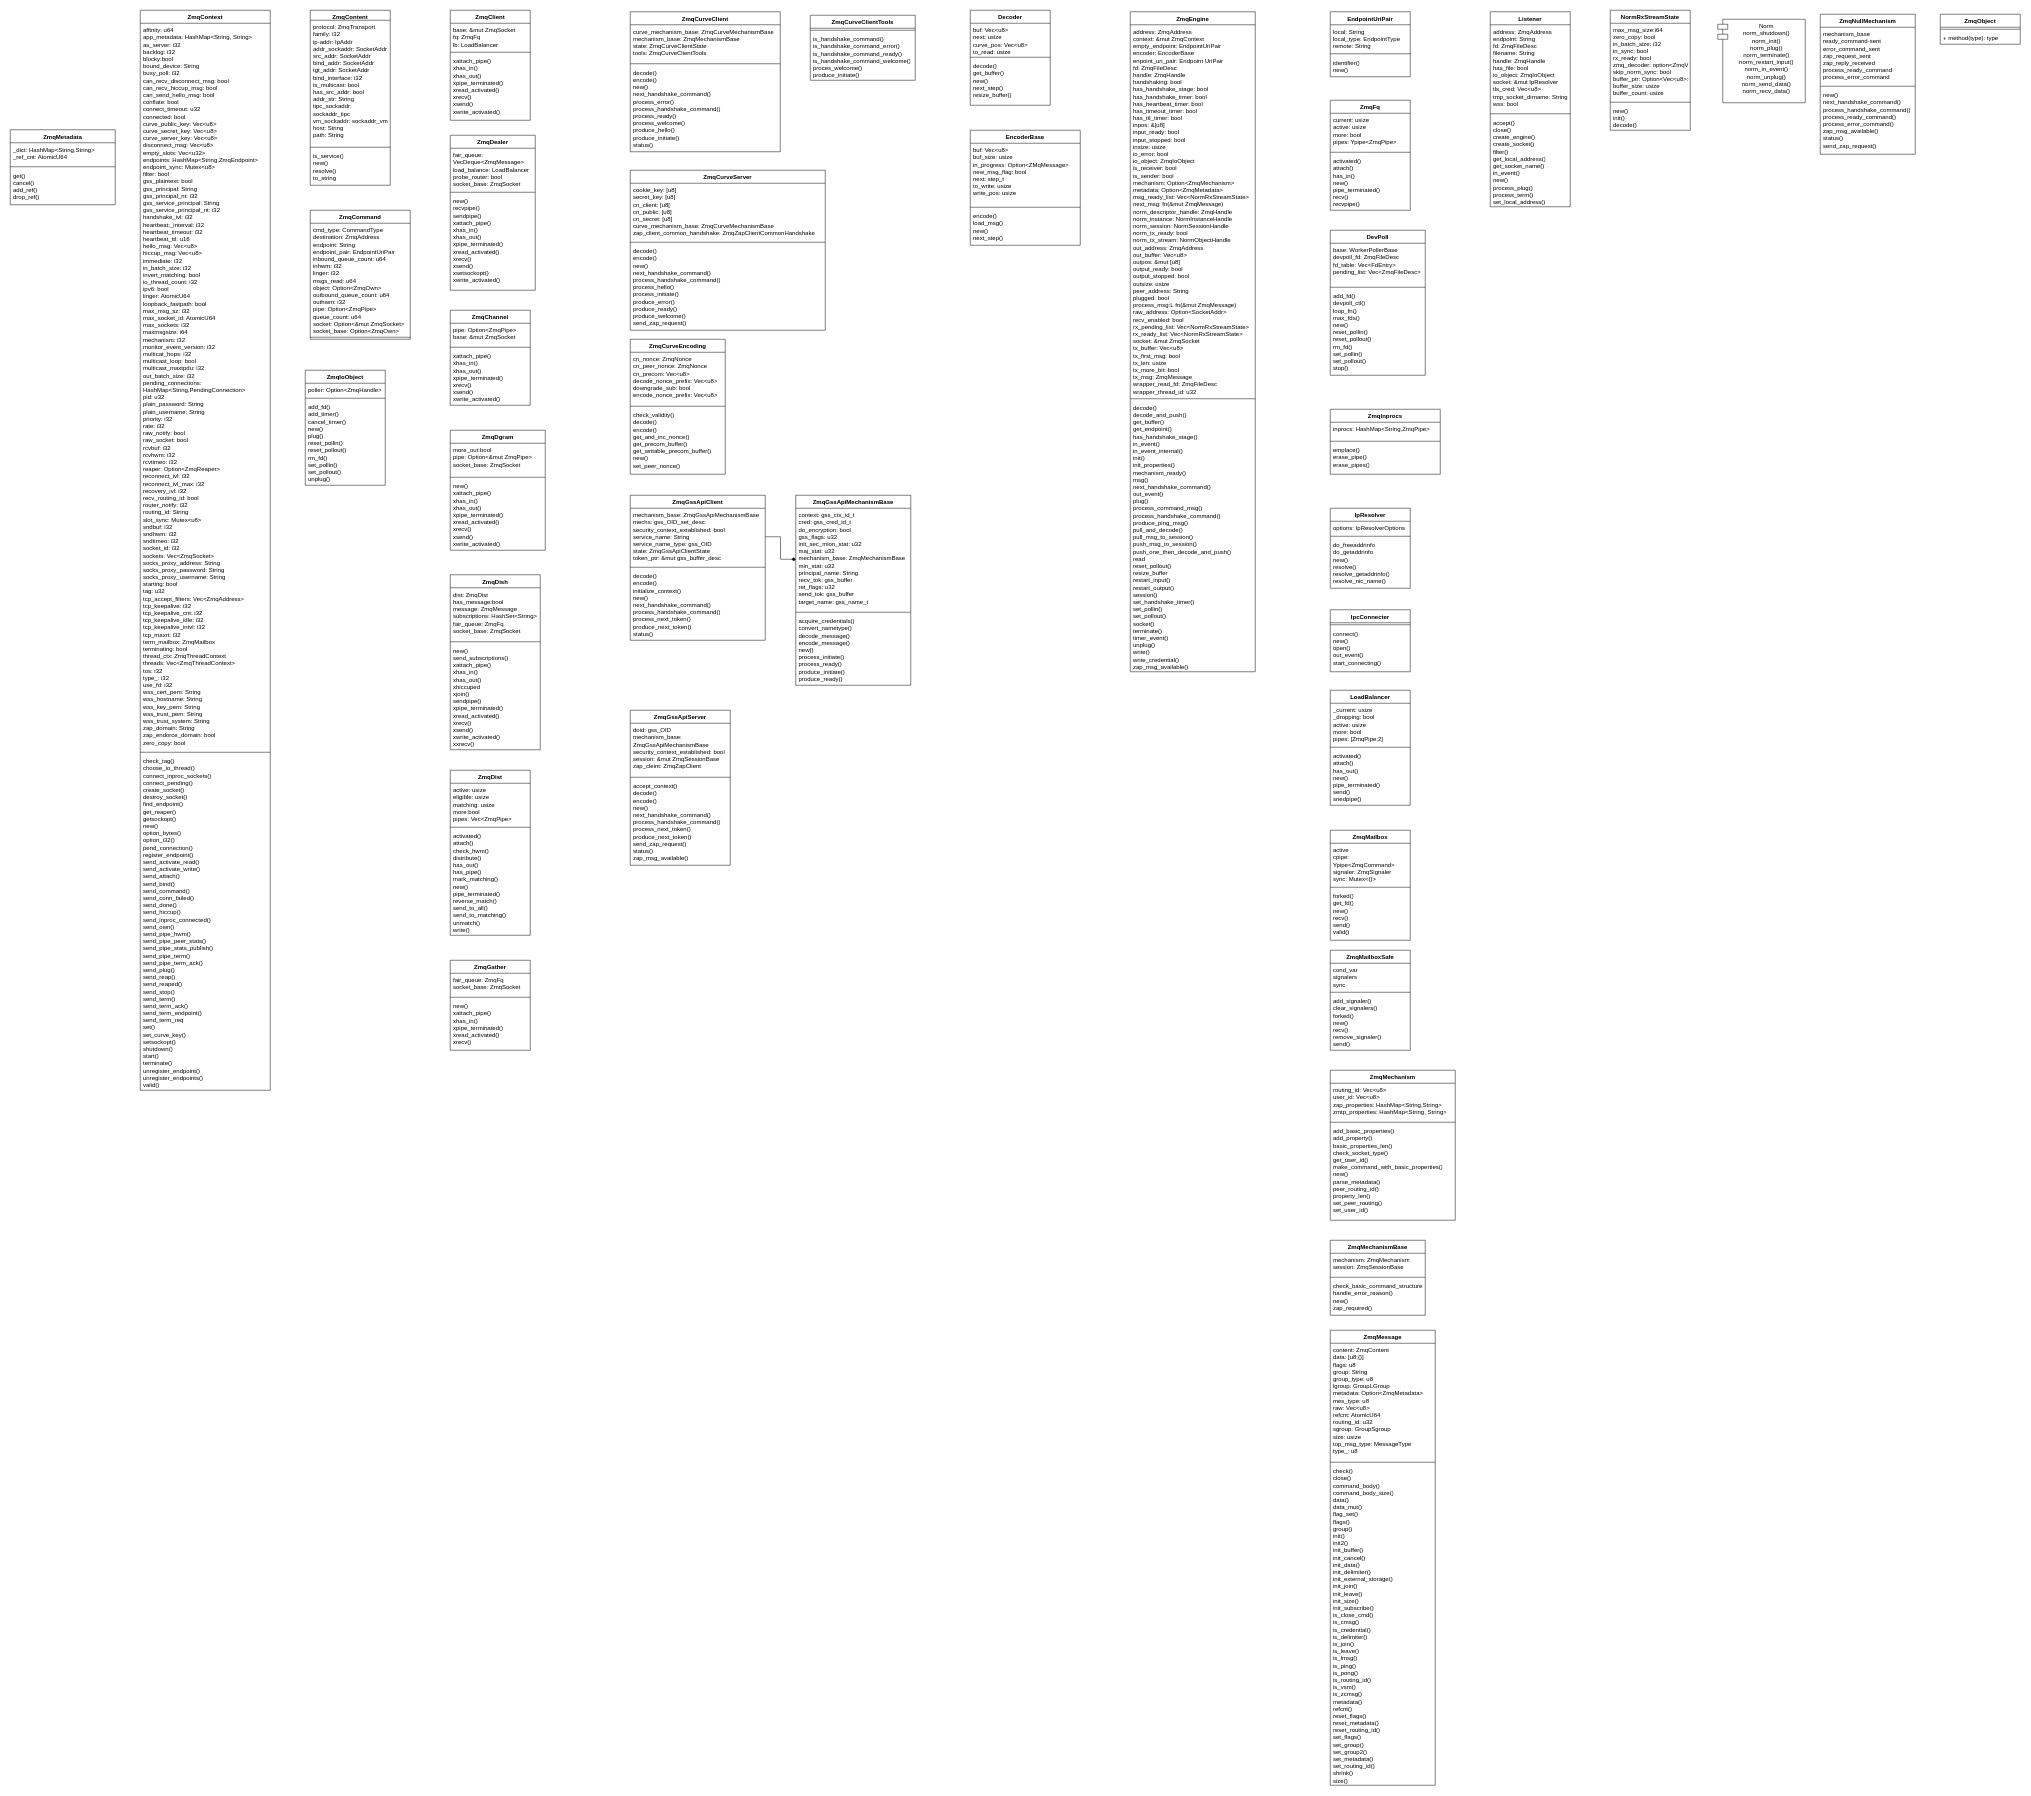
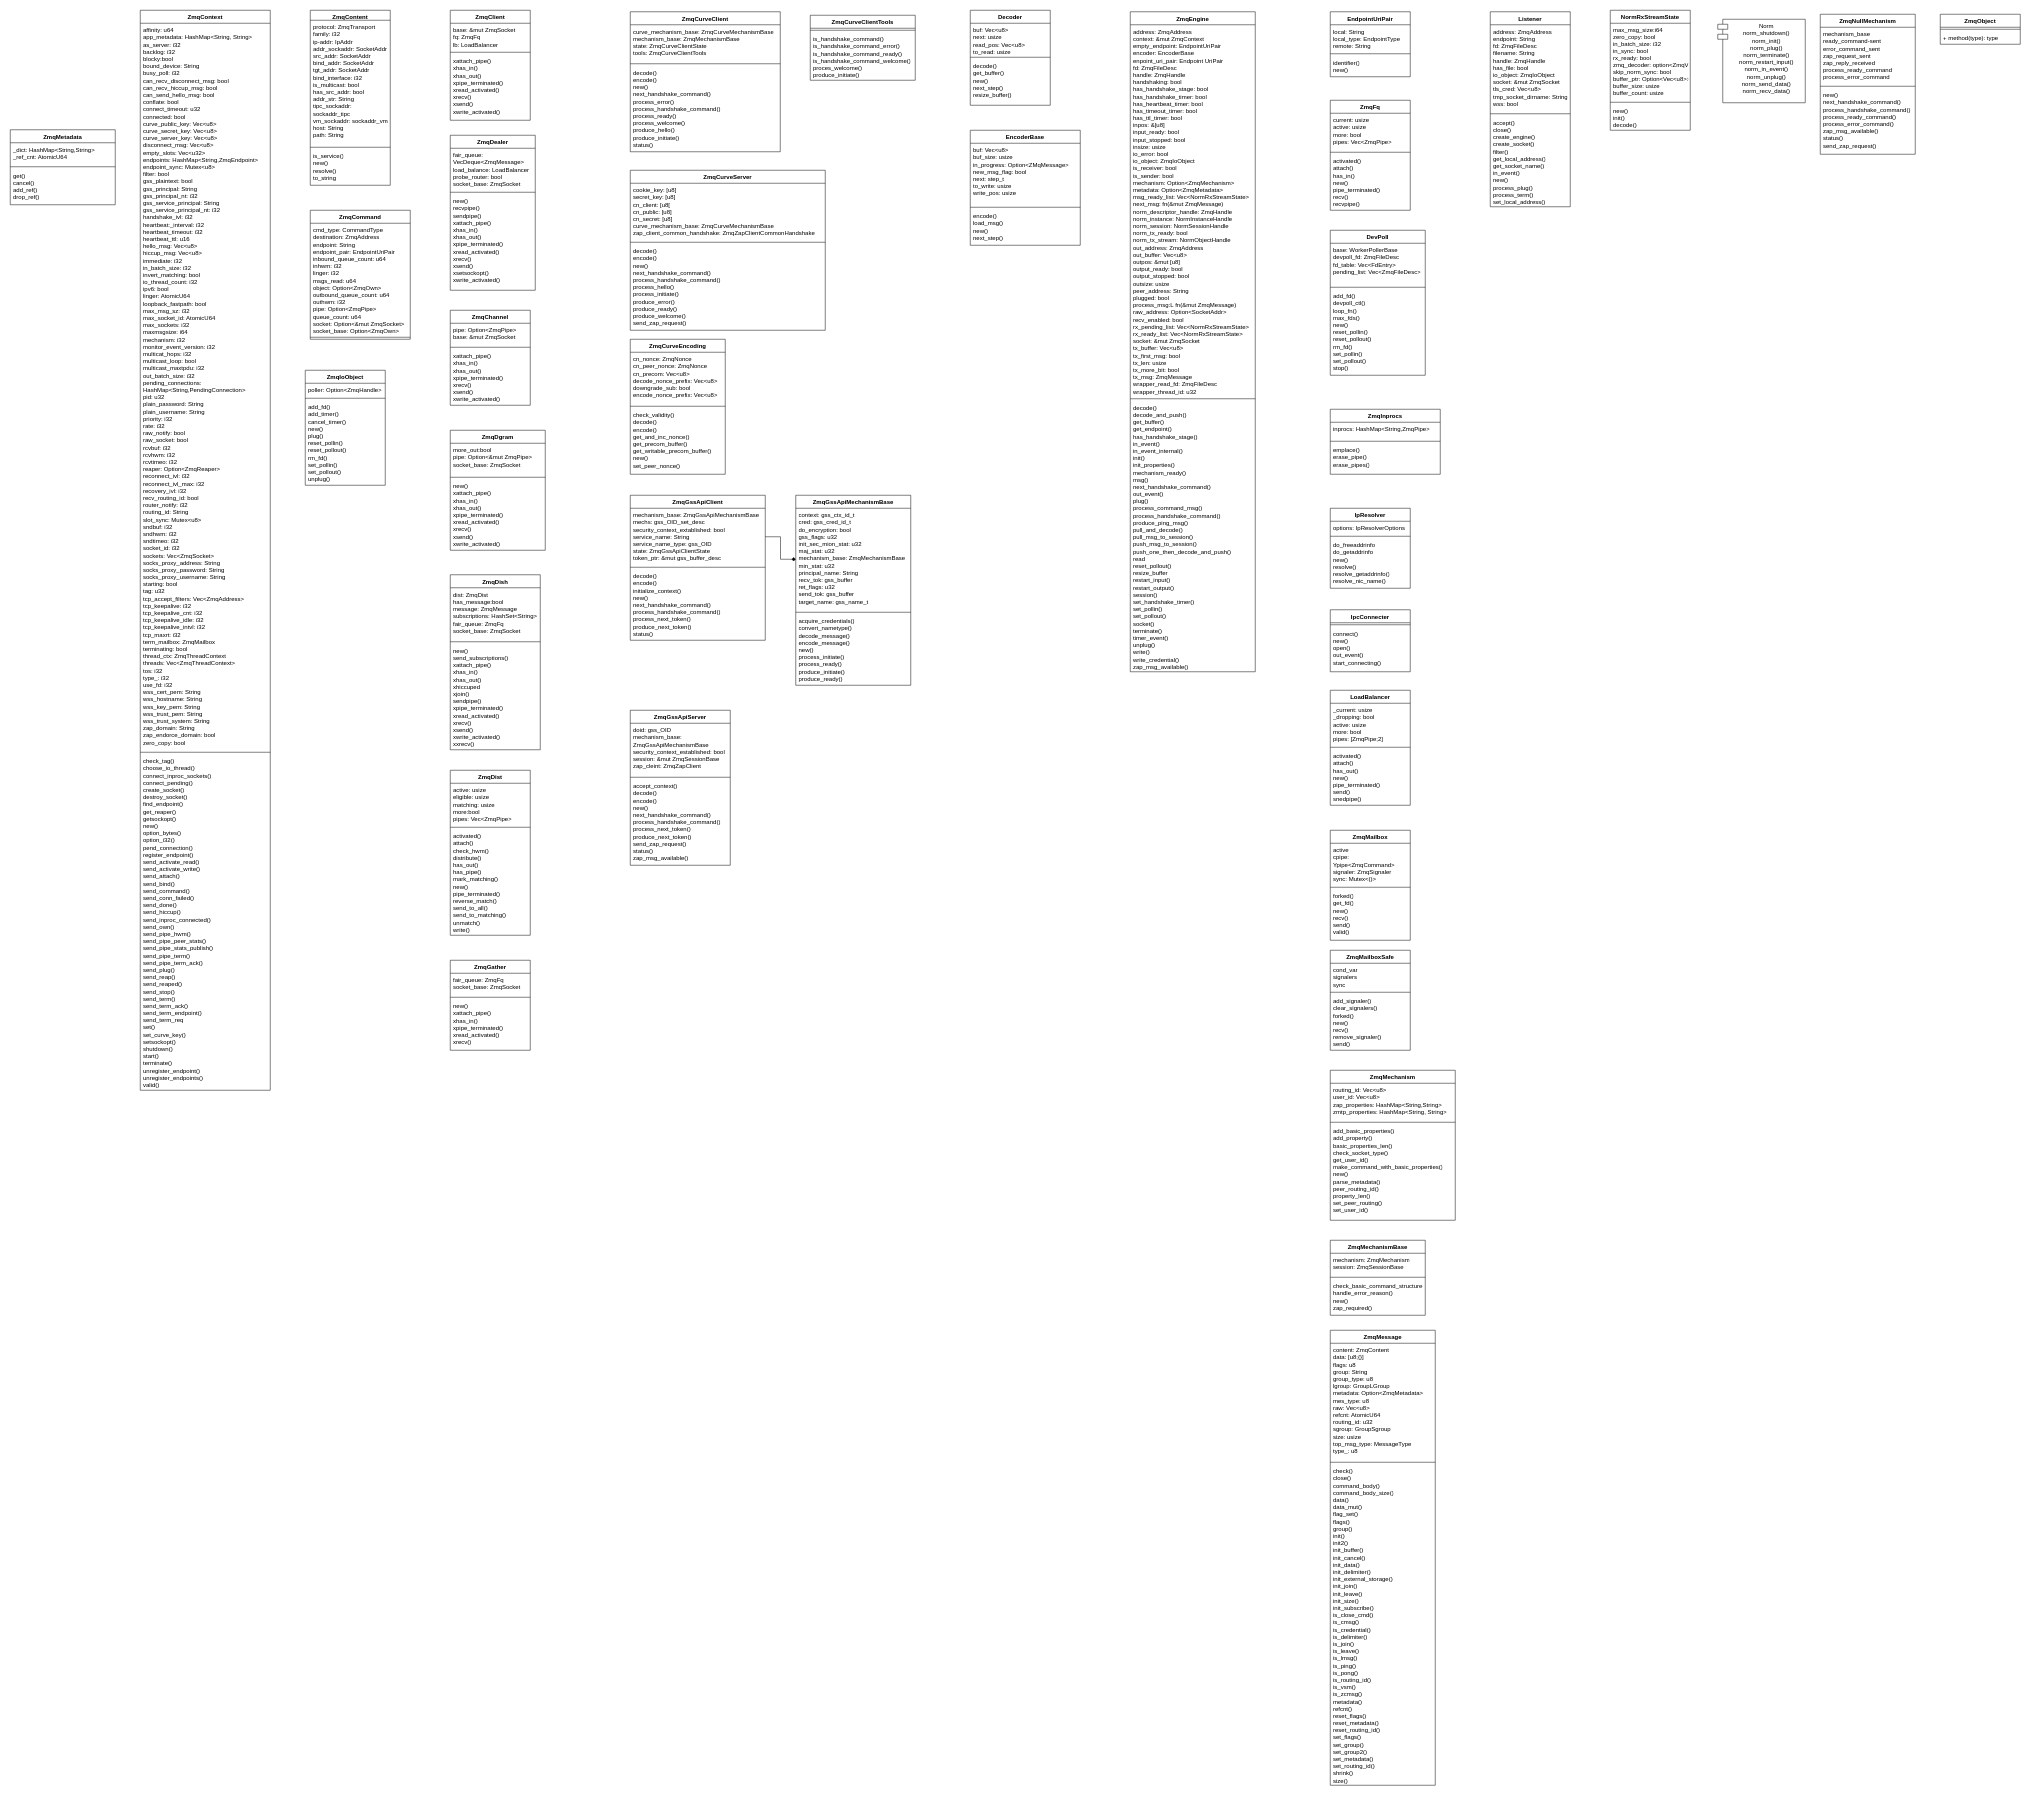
(1002, 41) -> (1000, 41)
(1531, 71) -> (1531, 71)
(1365, 131) -> (1362, 131)
